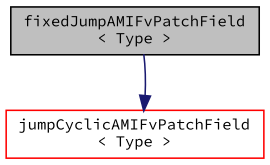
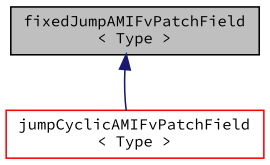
(145, 75) -> (125, 90)
